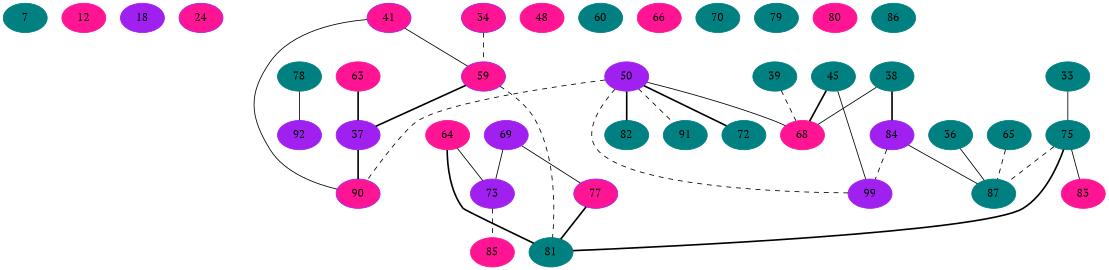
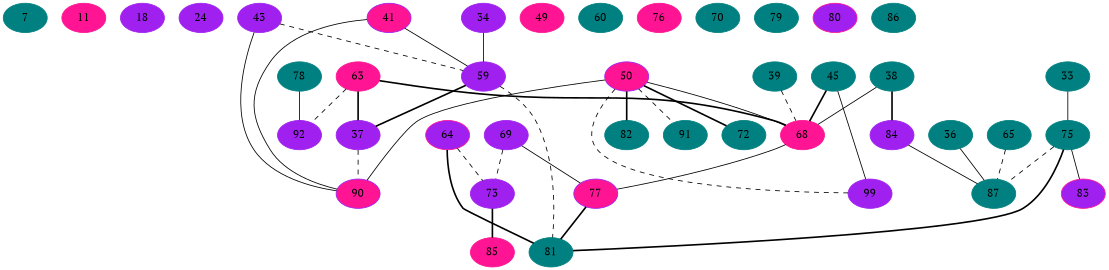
(84, 18) -> (84, 18)
(201, 18) -> (201, 18)
none -> (260, 18)
(483, 18) -> (483, 18)
(542, 18) -> (542, 18)
(659, 18) -> (659, 18)
(835, 18) -> (835, 18)
(483, 47) -> (483, 47)
(483, 77) -> (483, 77)
(627, 77) -> (627, 77)
none -> (584, 98)
(472, 103) -> (472, 103)
none -> (329, 106)
(448, 135) -> (448, 135)
(358, 164) -> (358, 164)
(470, 164) -> (470, 164)
(499, 164) -> (499, 164)
(881, 164) -> none
none -> (702, 171)
(1083, 194) -> (1083, 194)
(492, 217) -> (492, 217)
